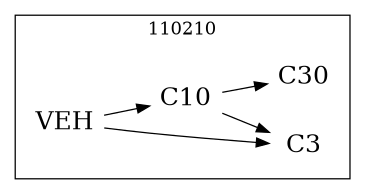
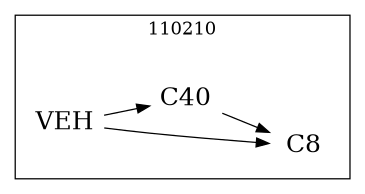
(304, 77) -> none
(186, 99) -> (186, 99)
(304, 146) -> (304, 146)
